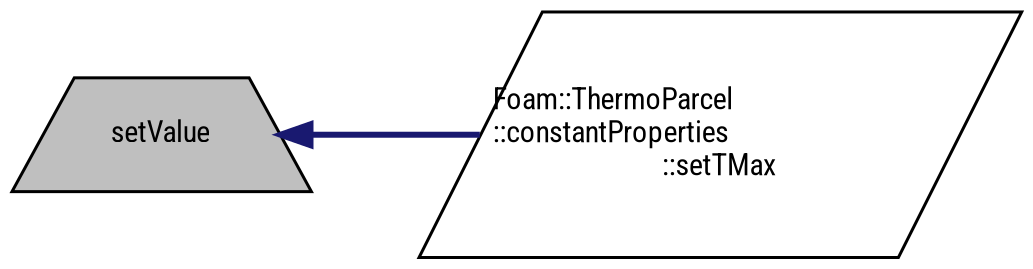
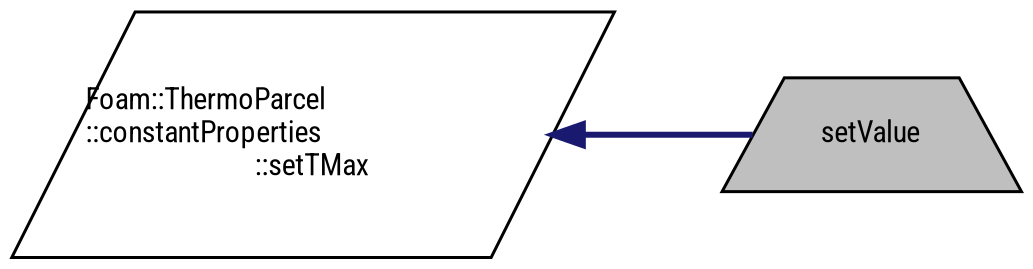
(396, 135) -> (668, 135)
